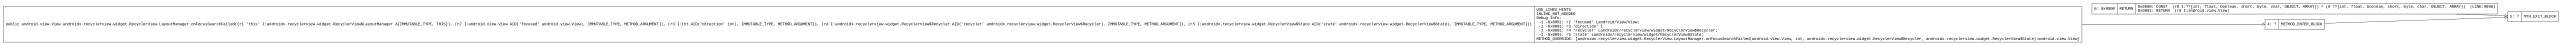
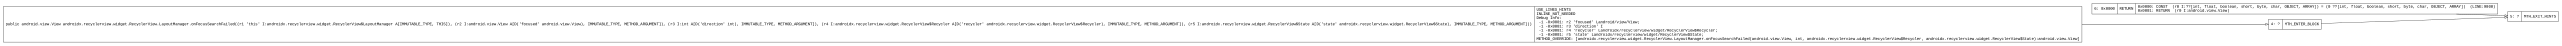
(2540, 16) -> (2540, 16)
(2302, 24) -> (2302, 24)
